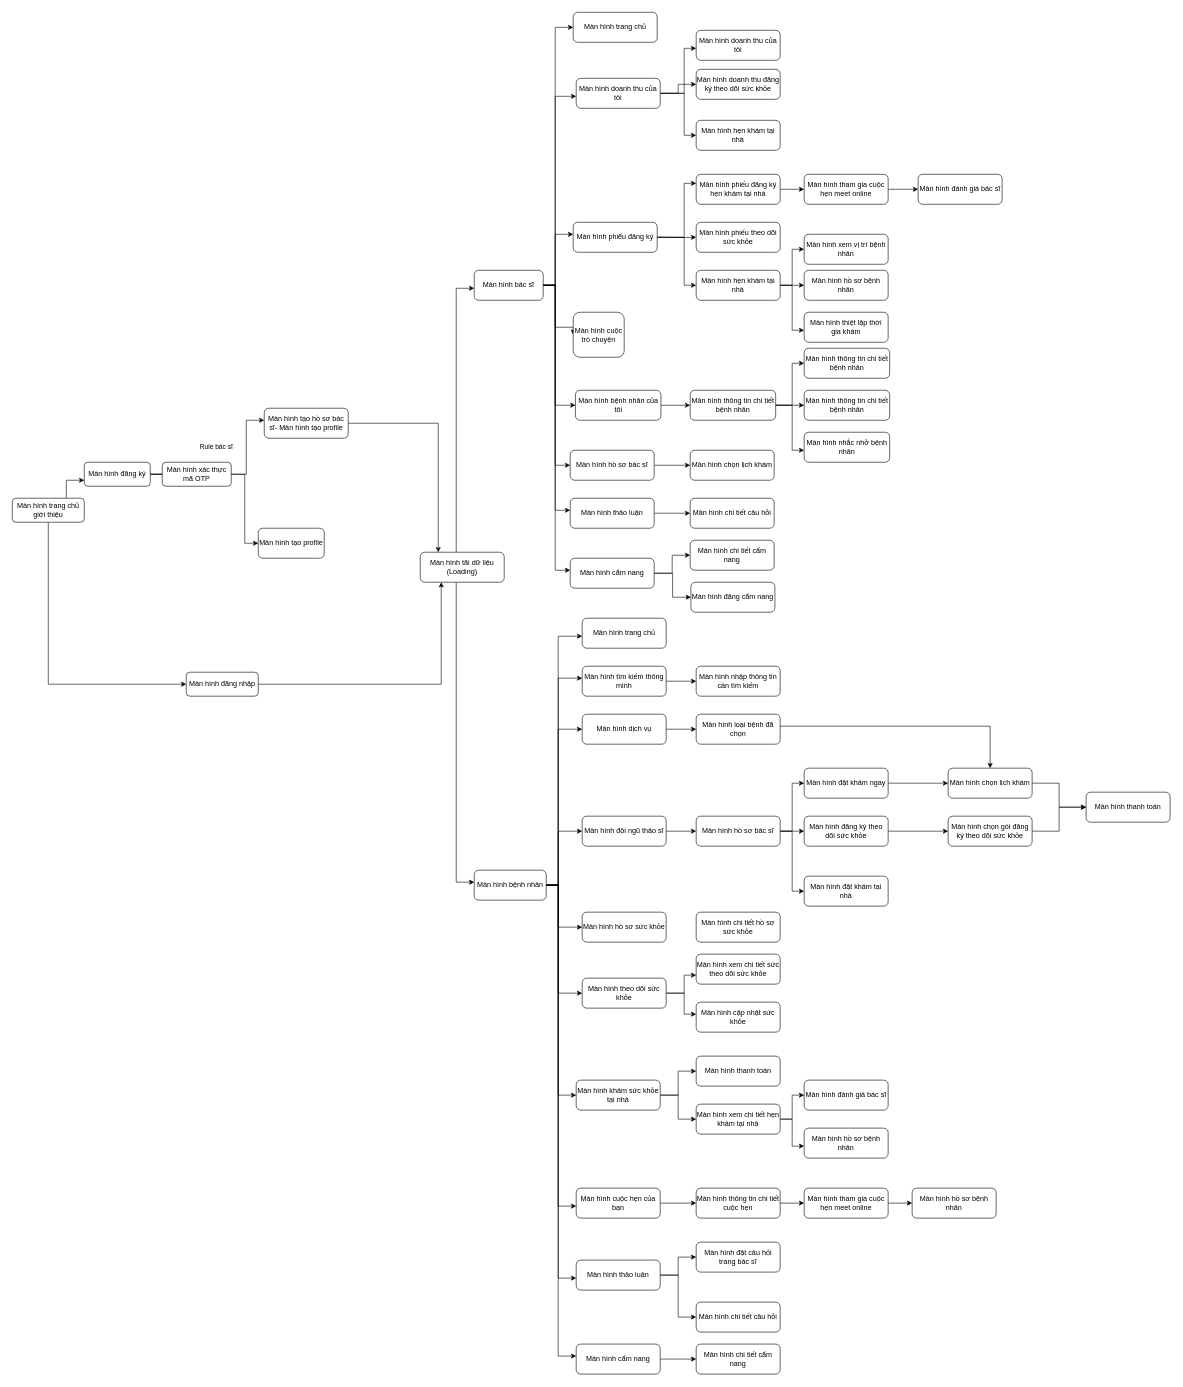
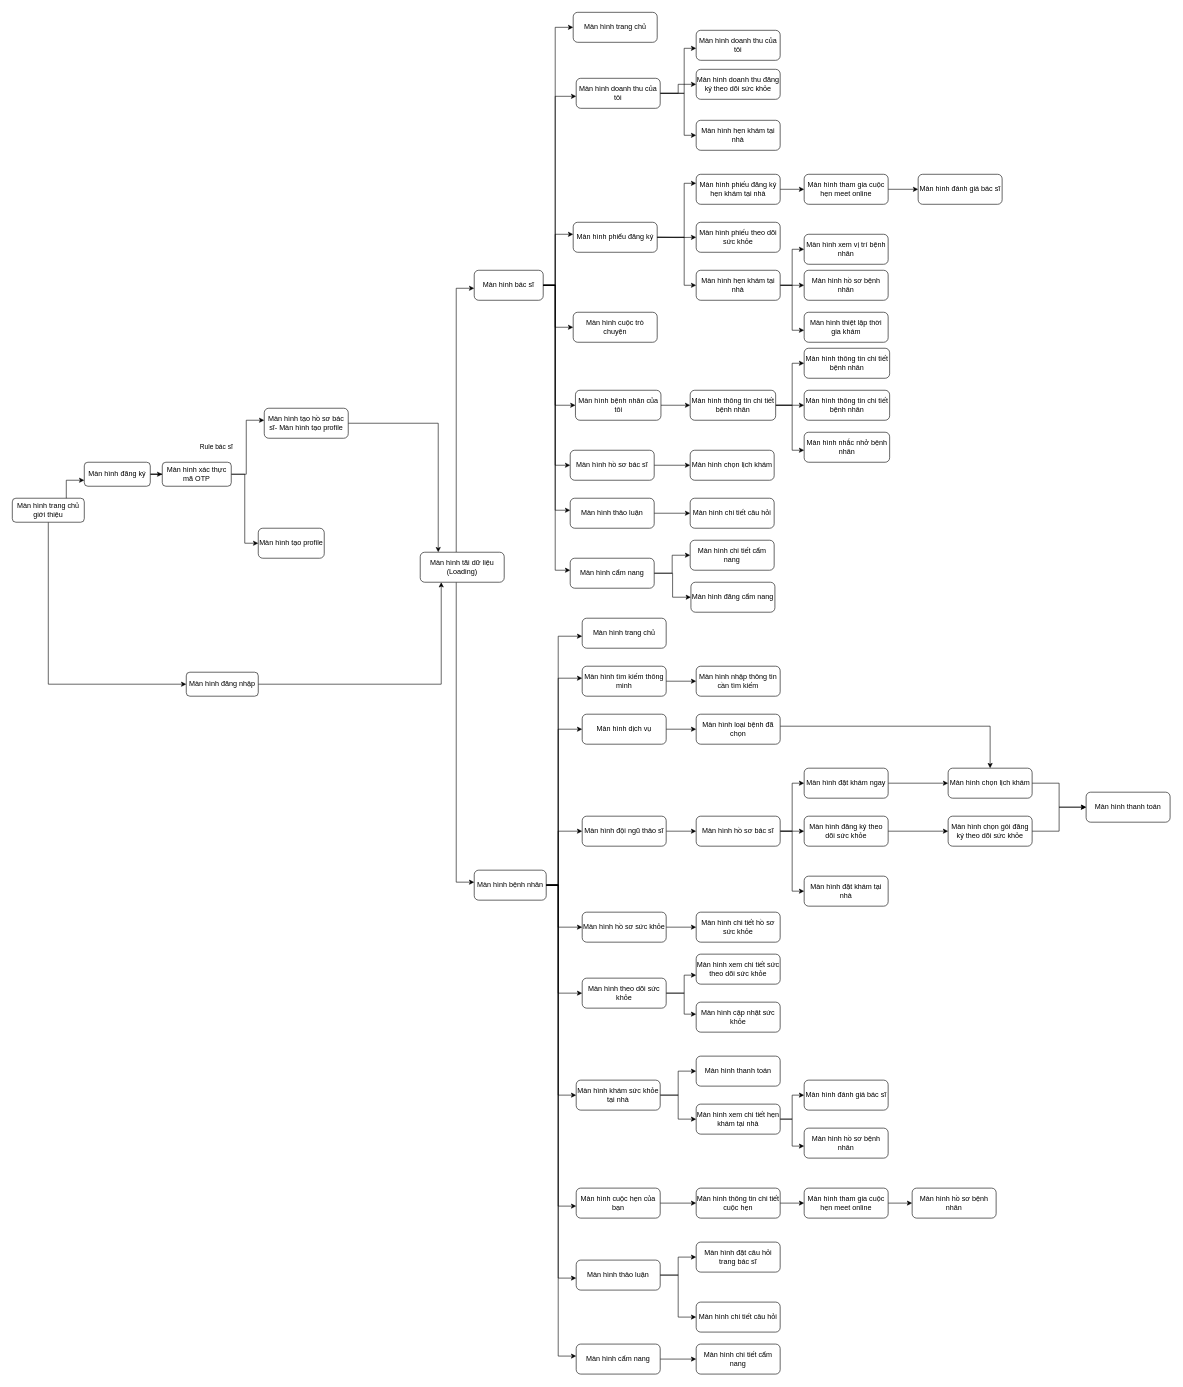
(599, 335) -> (615, 327)
(158, 474) -> (156, 474)
none -> (690, 927)
